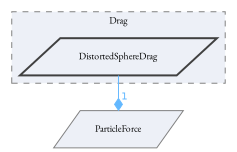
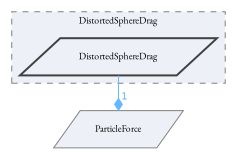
(118, 21) -> (118, 21)
